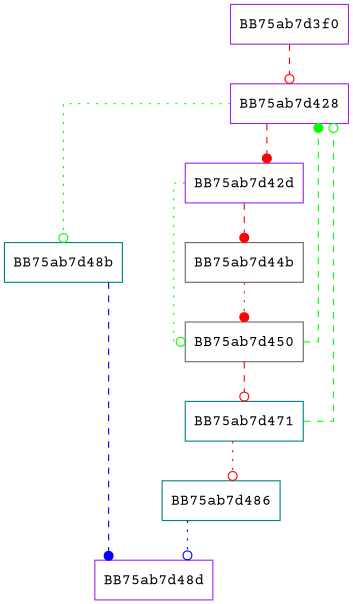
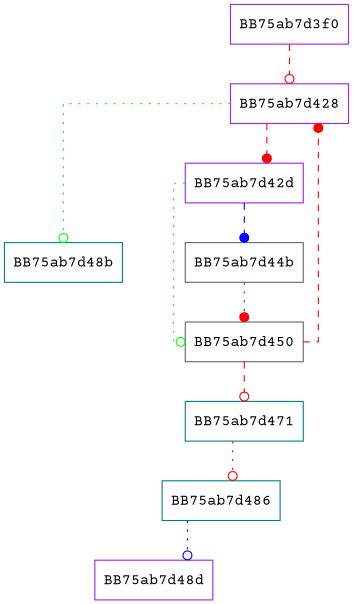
(244, 218) -> (244, 218)
(318, 245) -> (318, 245)
(333, 292) -> none
(109, 417) -> none
